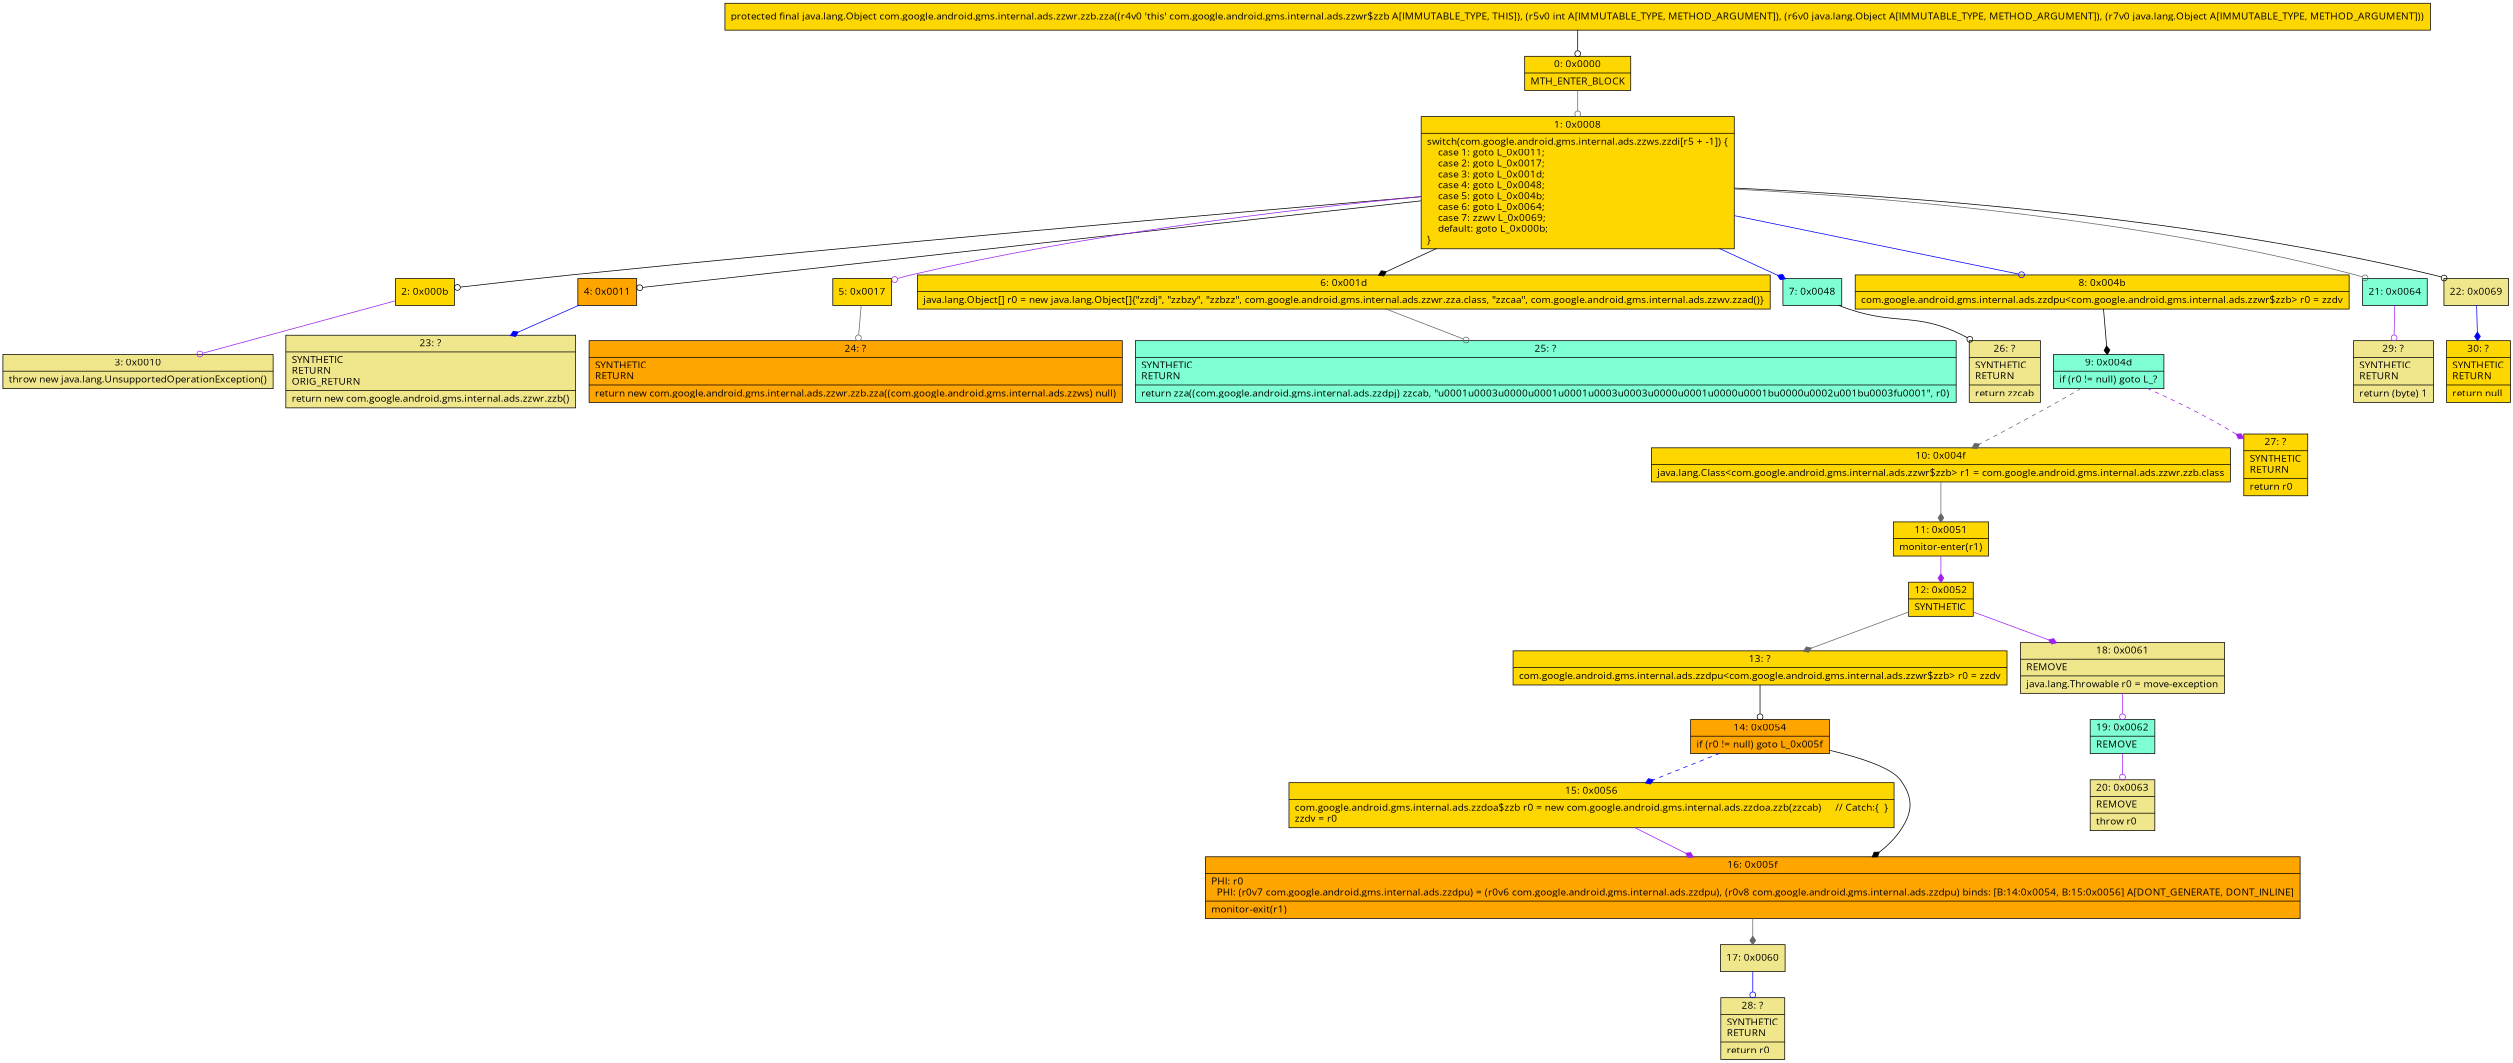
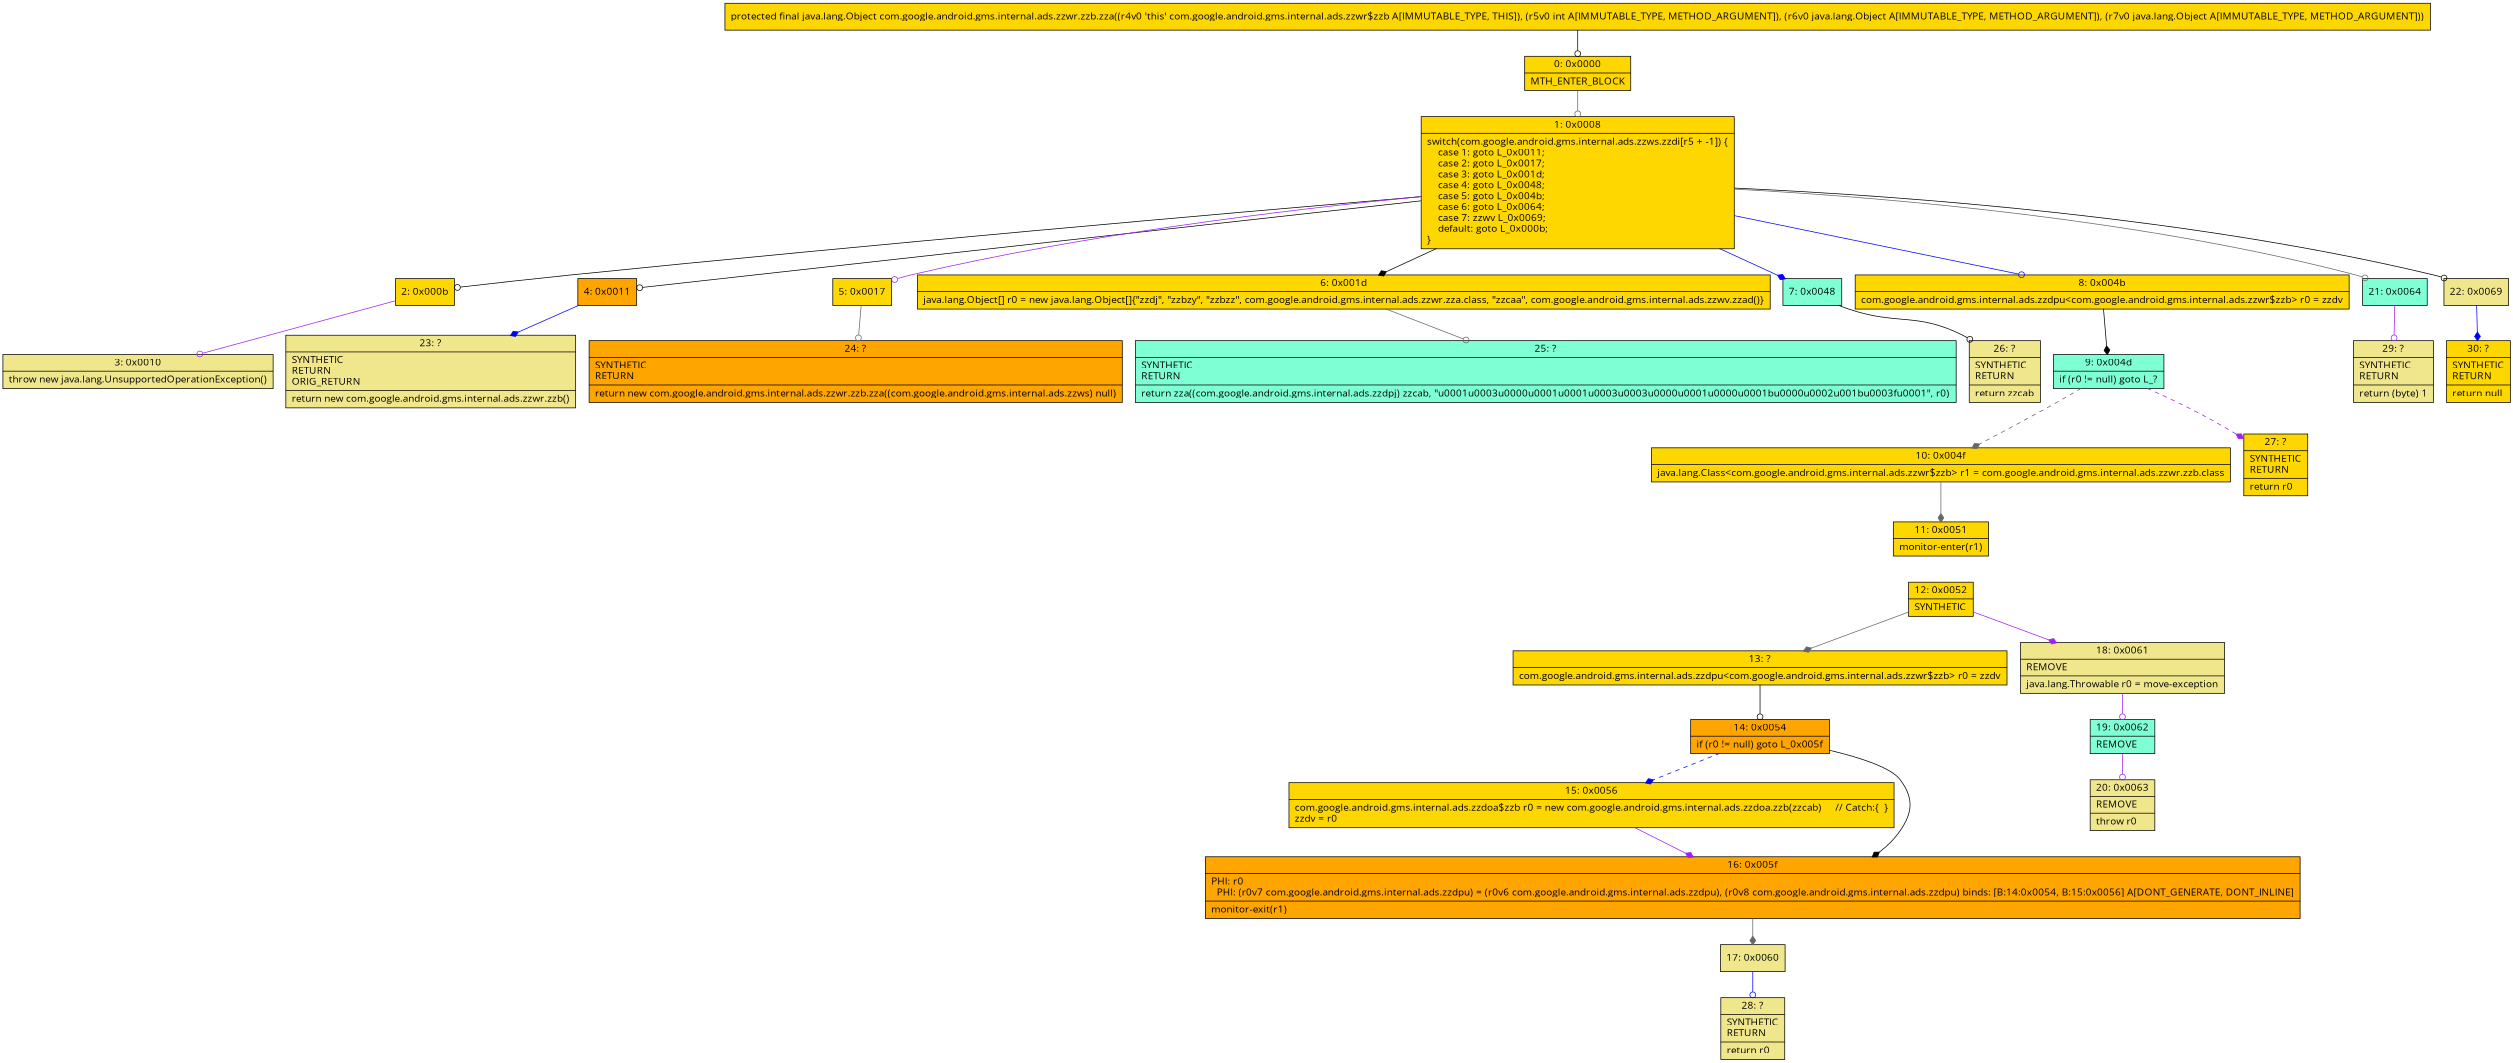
(1941, 565) -> none
